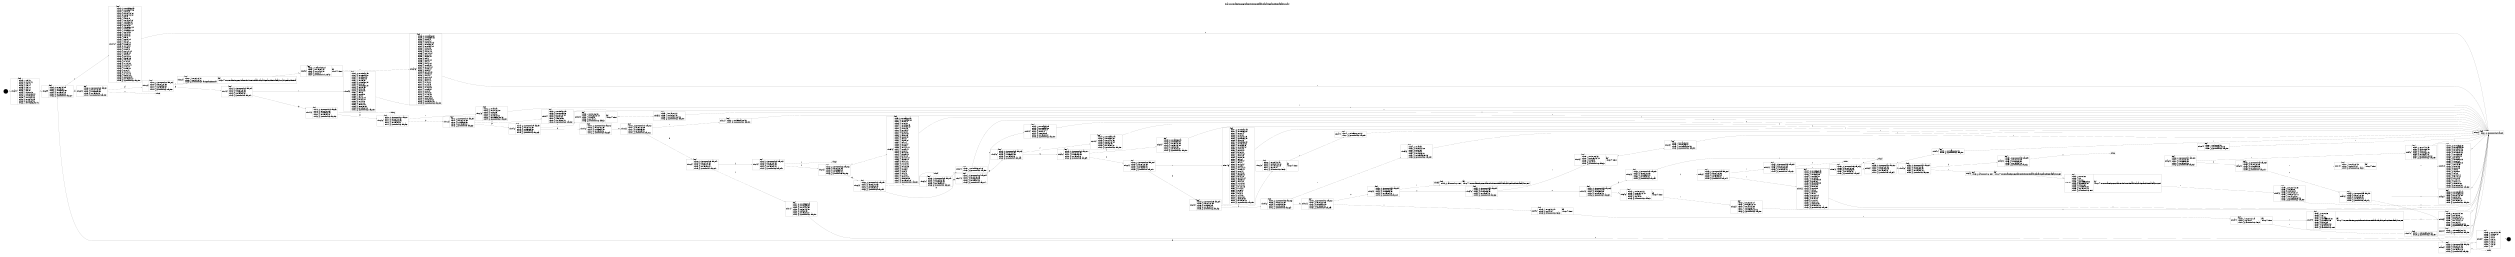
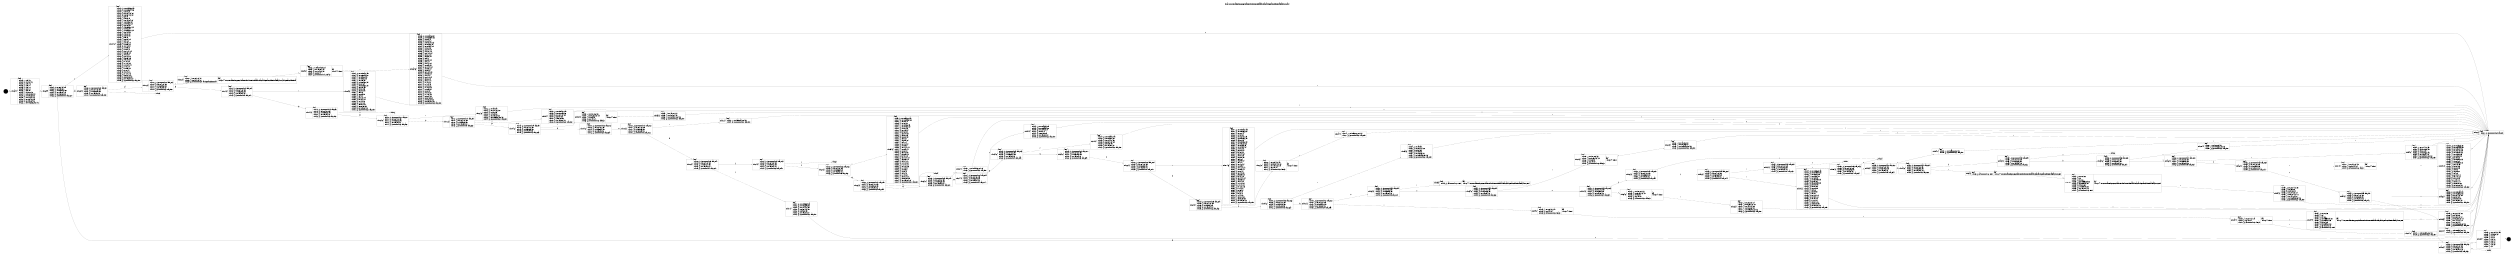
(1172, 145) -> none
none -> (2113, 161)
(927, 198) -> (903, 188)
